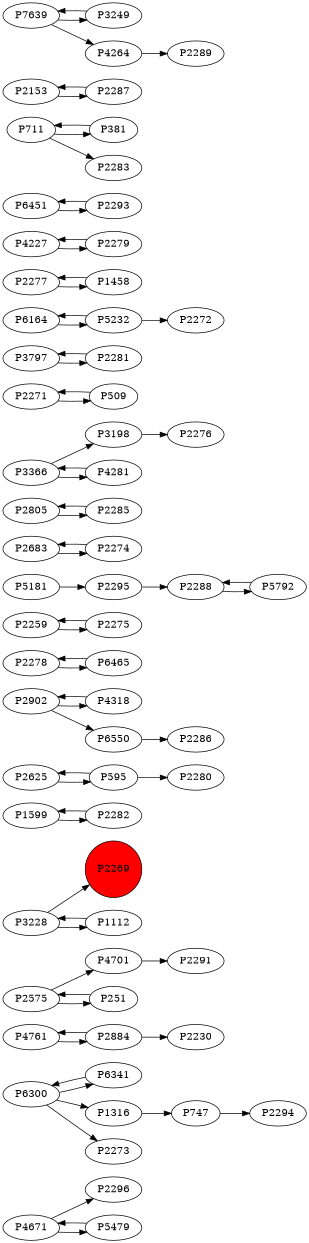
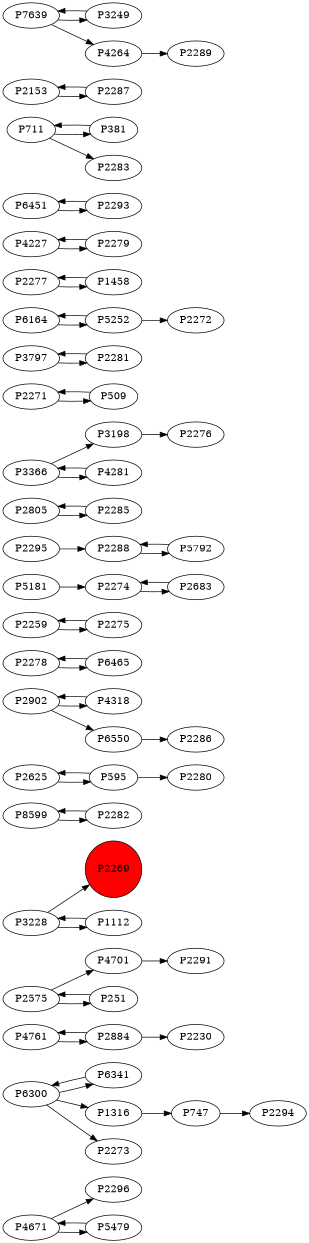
(114, 320) -> (114, 320)
(69, 587) -> (69, 587)
(31, 816) -> (31, 816)
